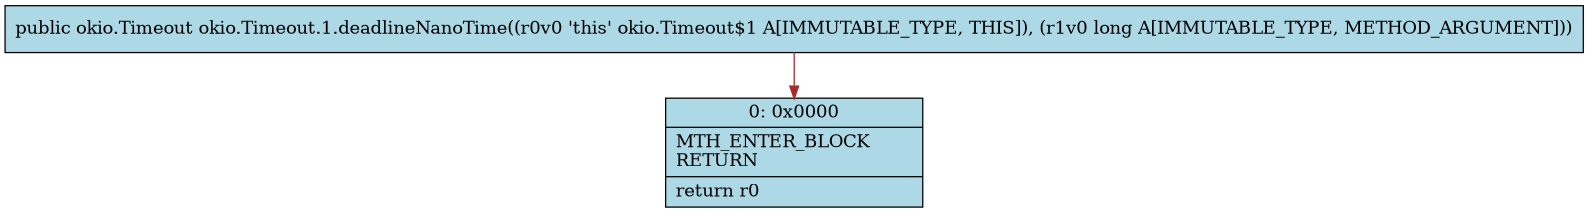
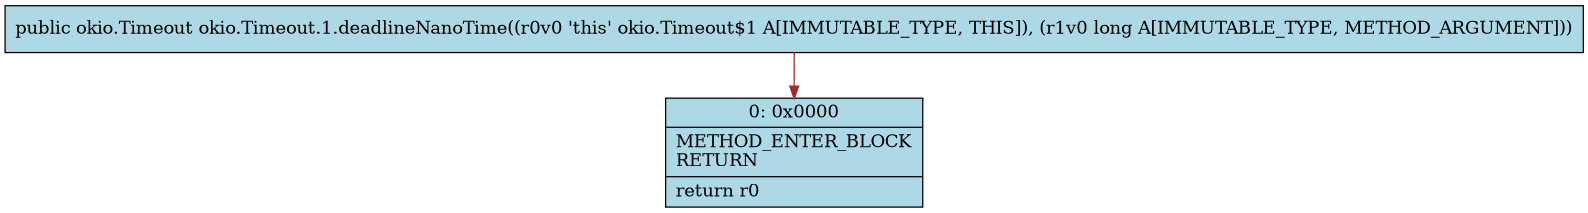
(773, 142) -> (794, 142)
